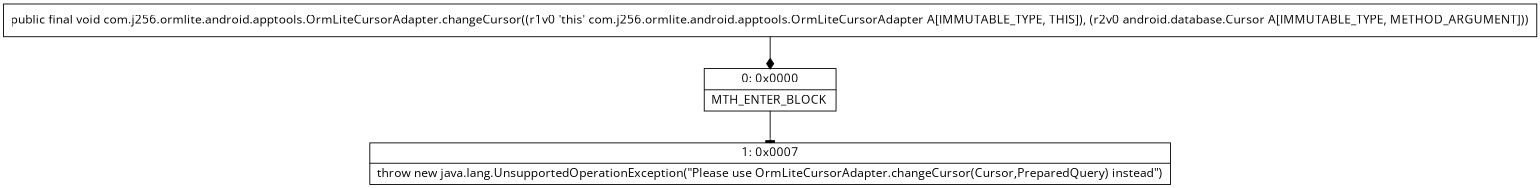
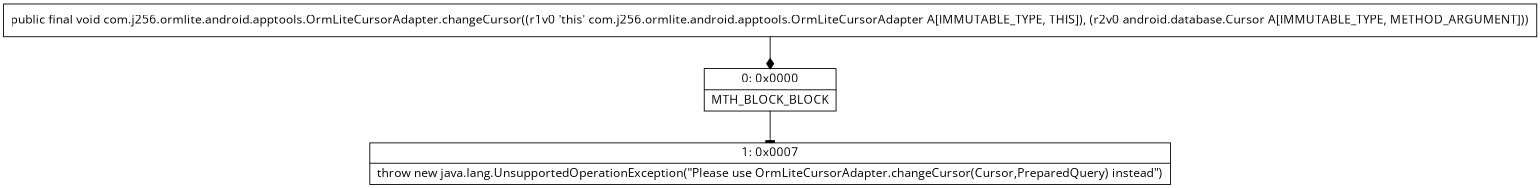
(769, 100) -> (770, 100)
